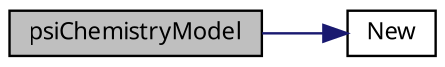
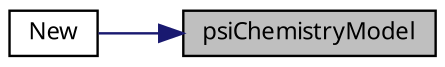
(293, 33) -> (129, 33)
